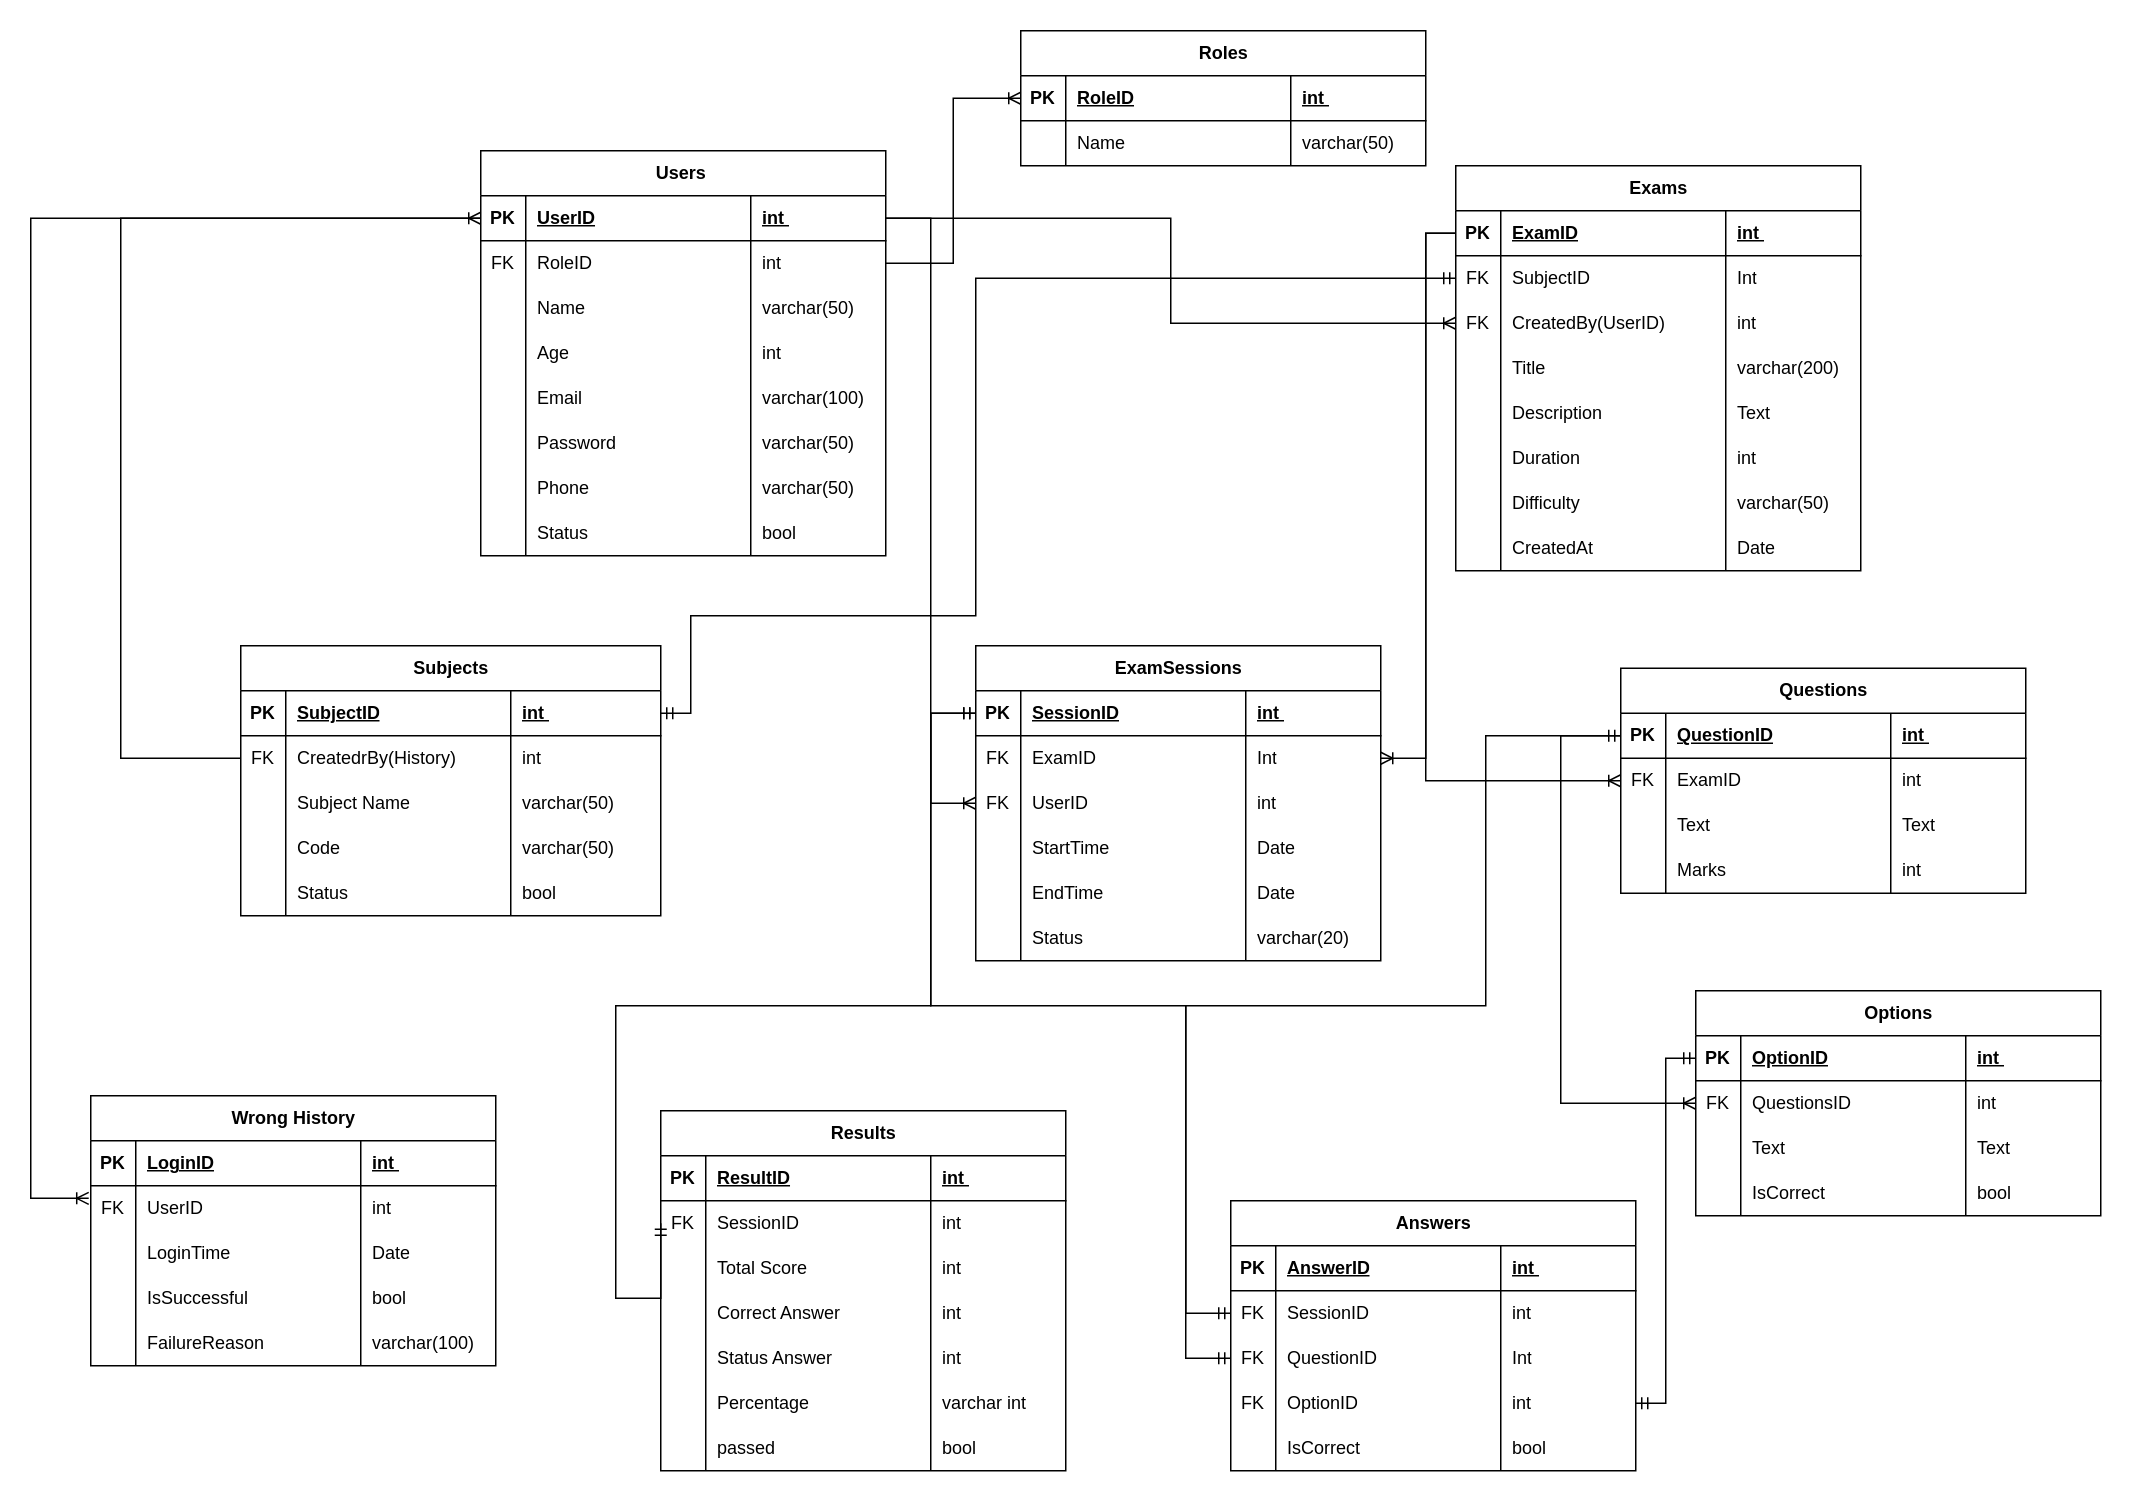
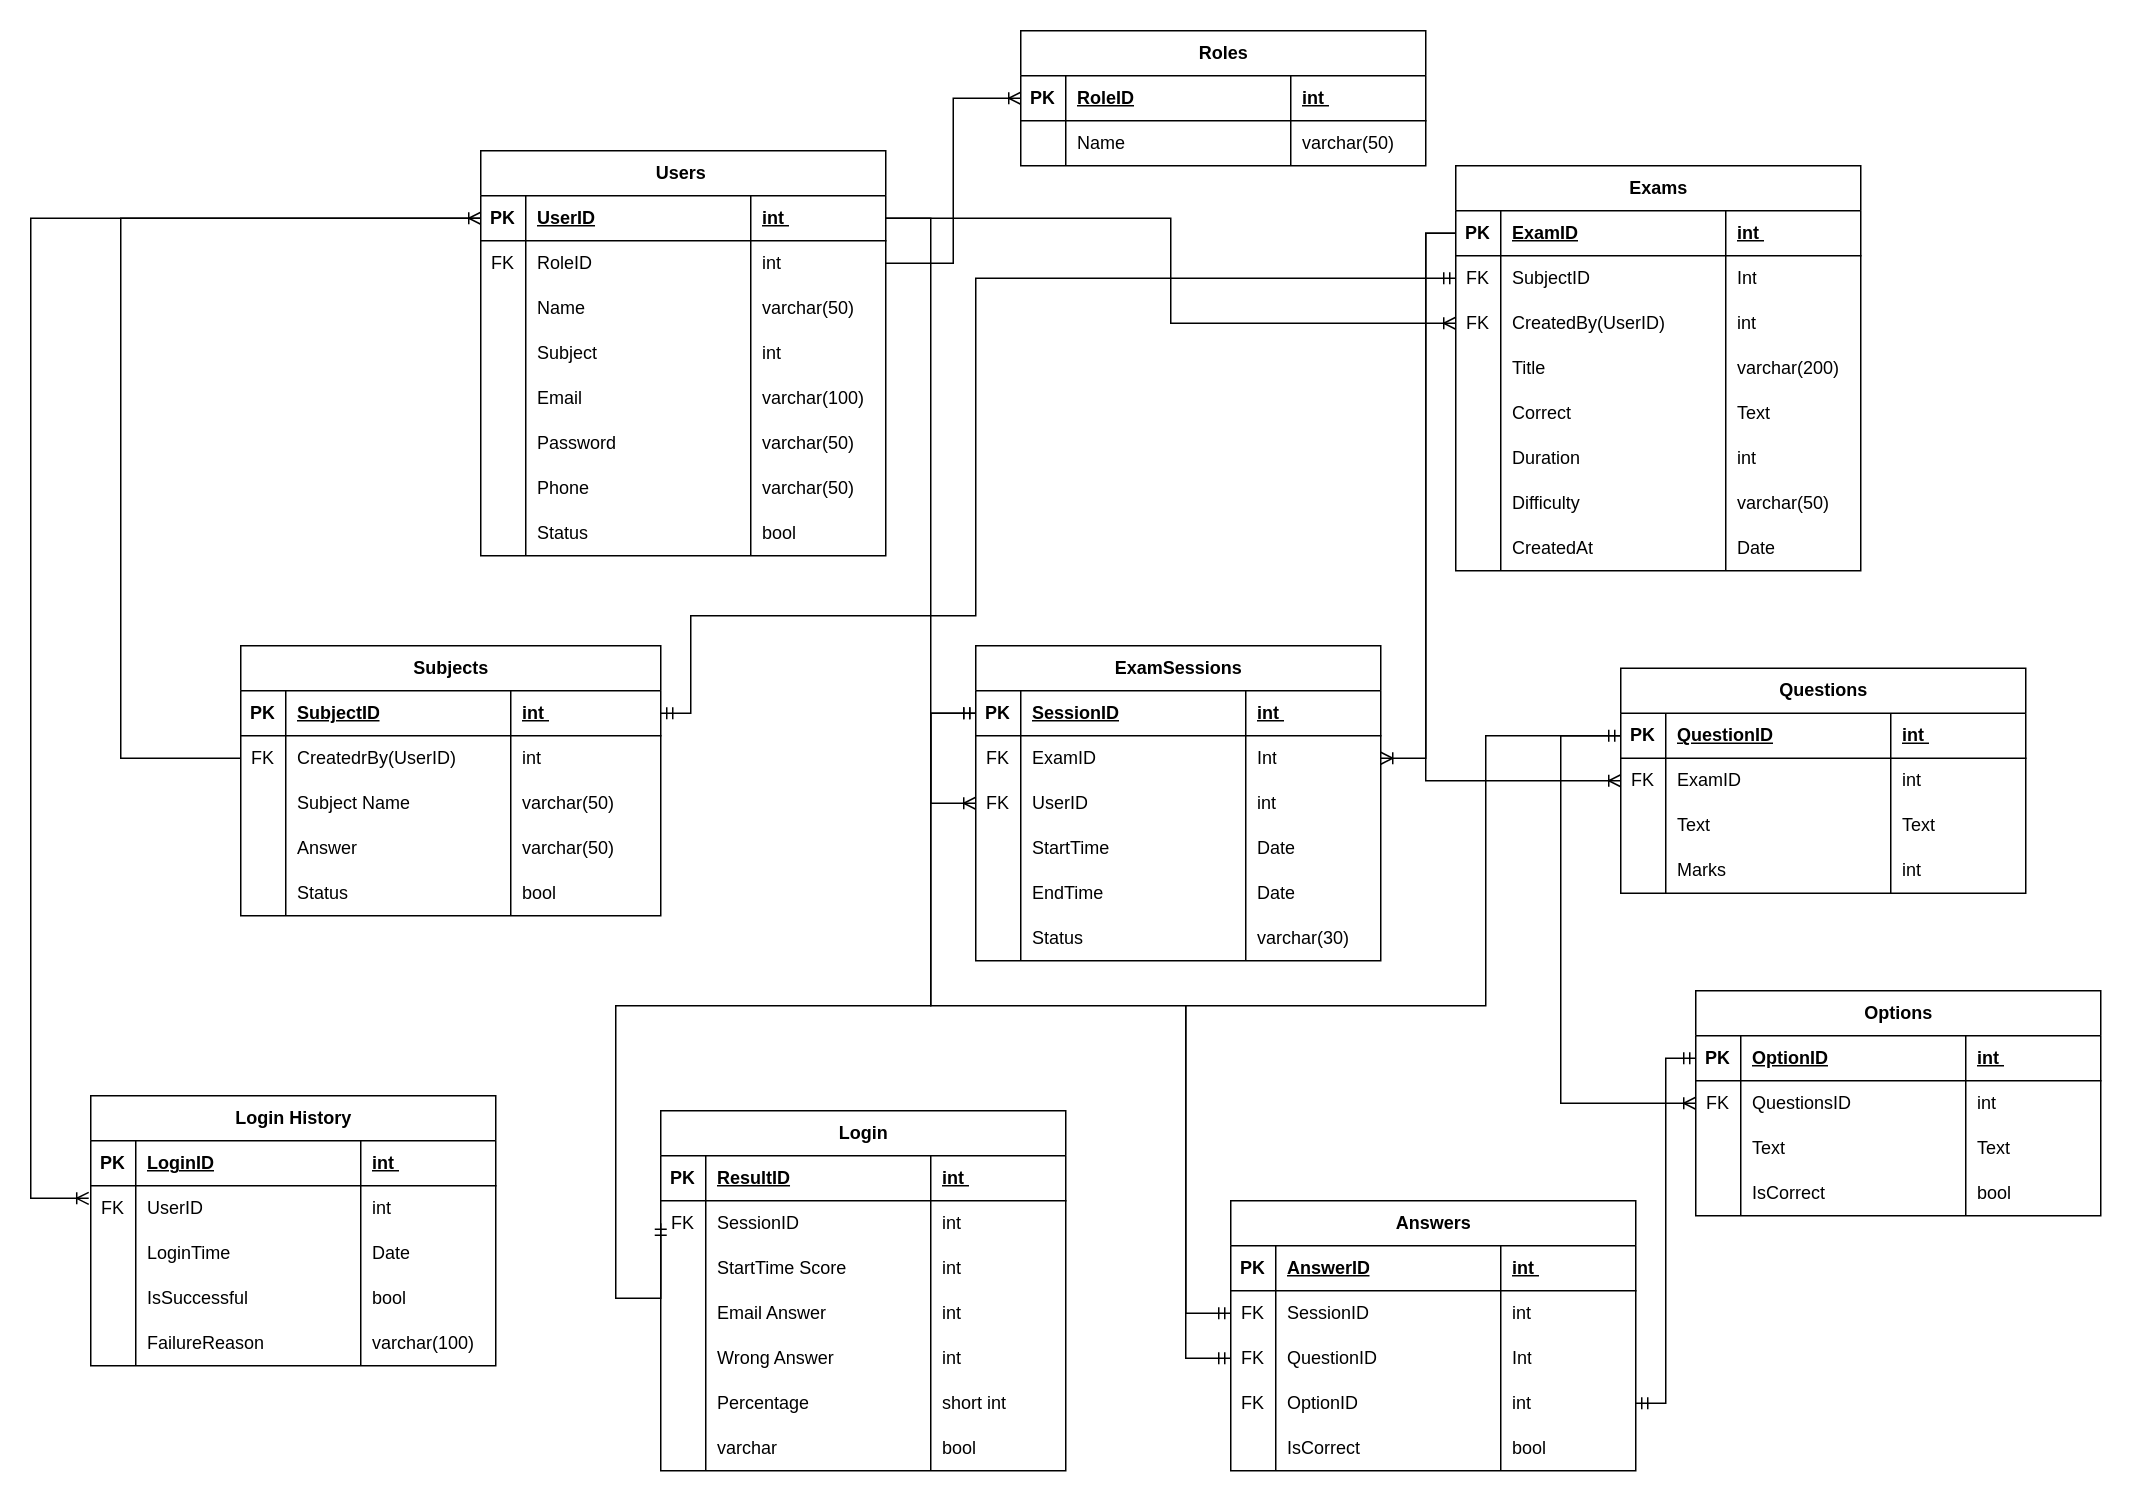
(553, 353) -> (573, 353)
(1564, 413) -> (1548, 413)
(391, 758) -> (388, 758)
(318, 848) -> (328, 848)
(1313, 938) -> (1313, 938)
(294, 1118) -> (294, 1118)
(864, 1133) -> (864, 1133)
(769, 1268) -> (789, 1268)
(786, 1313) -> (771, 1313)
(781, 1358) -> (776, 1358)
(994, 1403) -> (983, 1403)
(748, 1448) -> (753, 1448)
